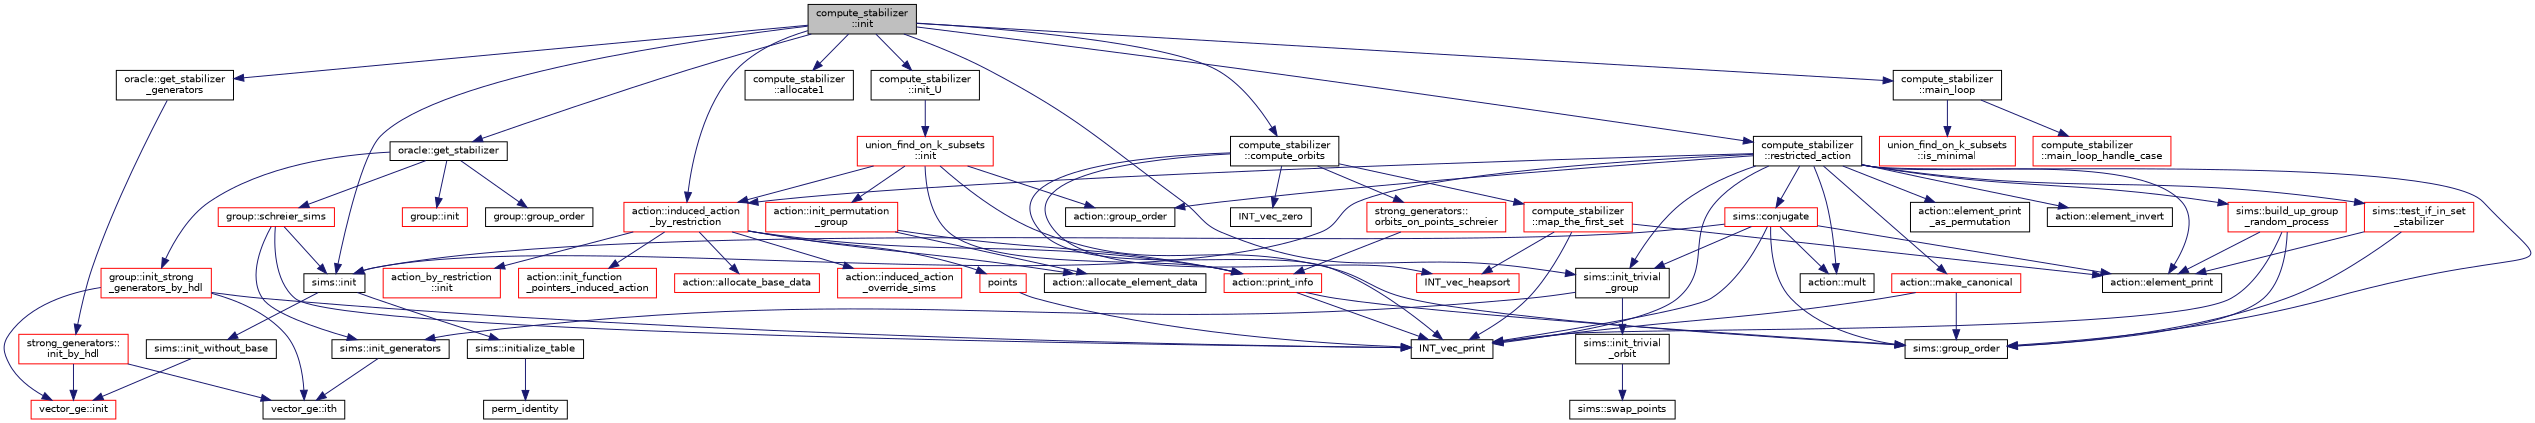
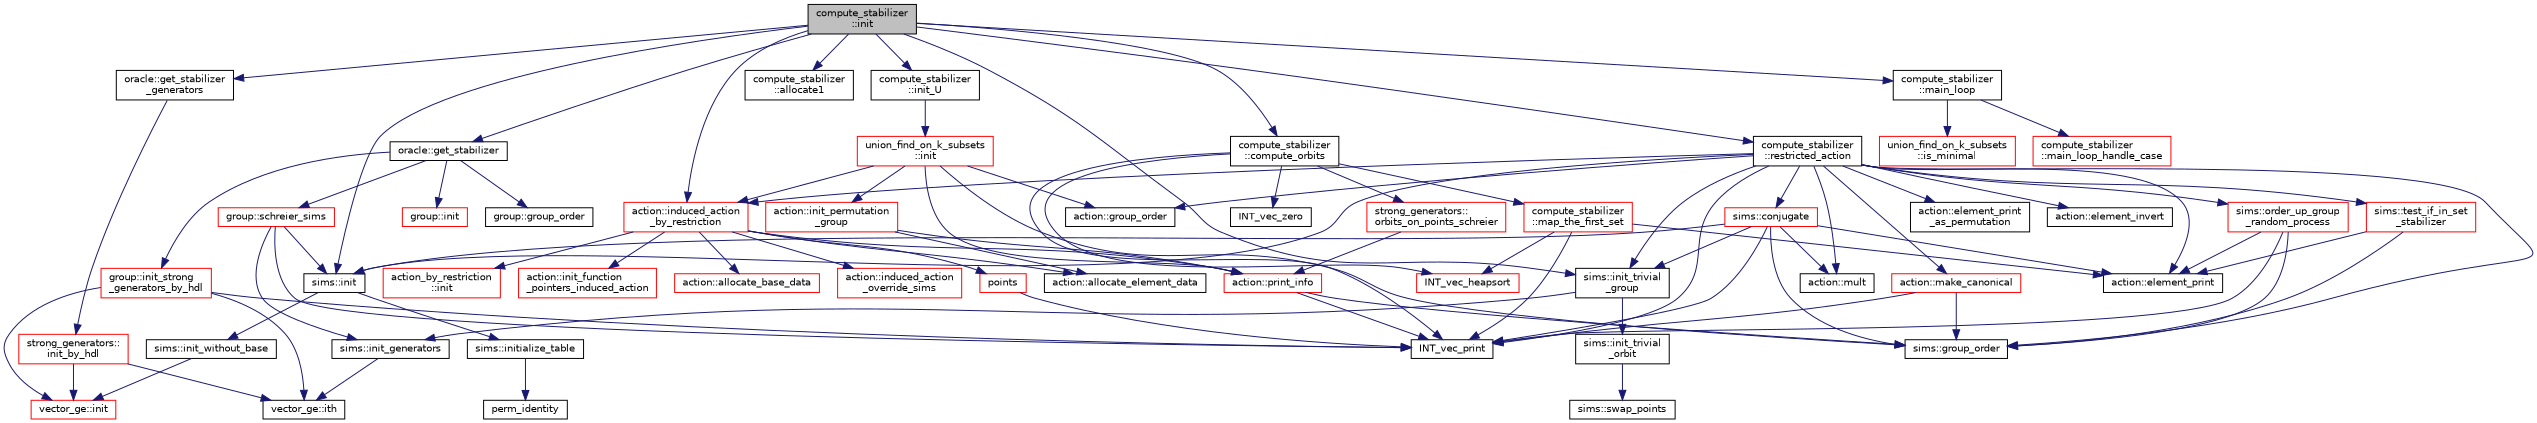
(2287, 217) -> (2288, 217)
